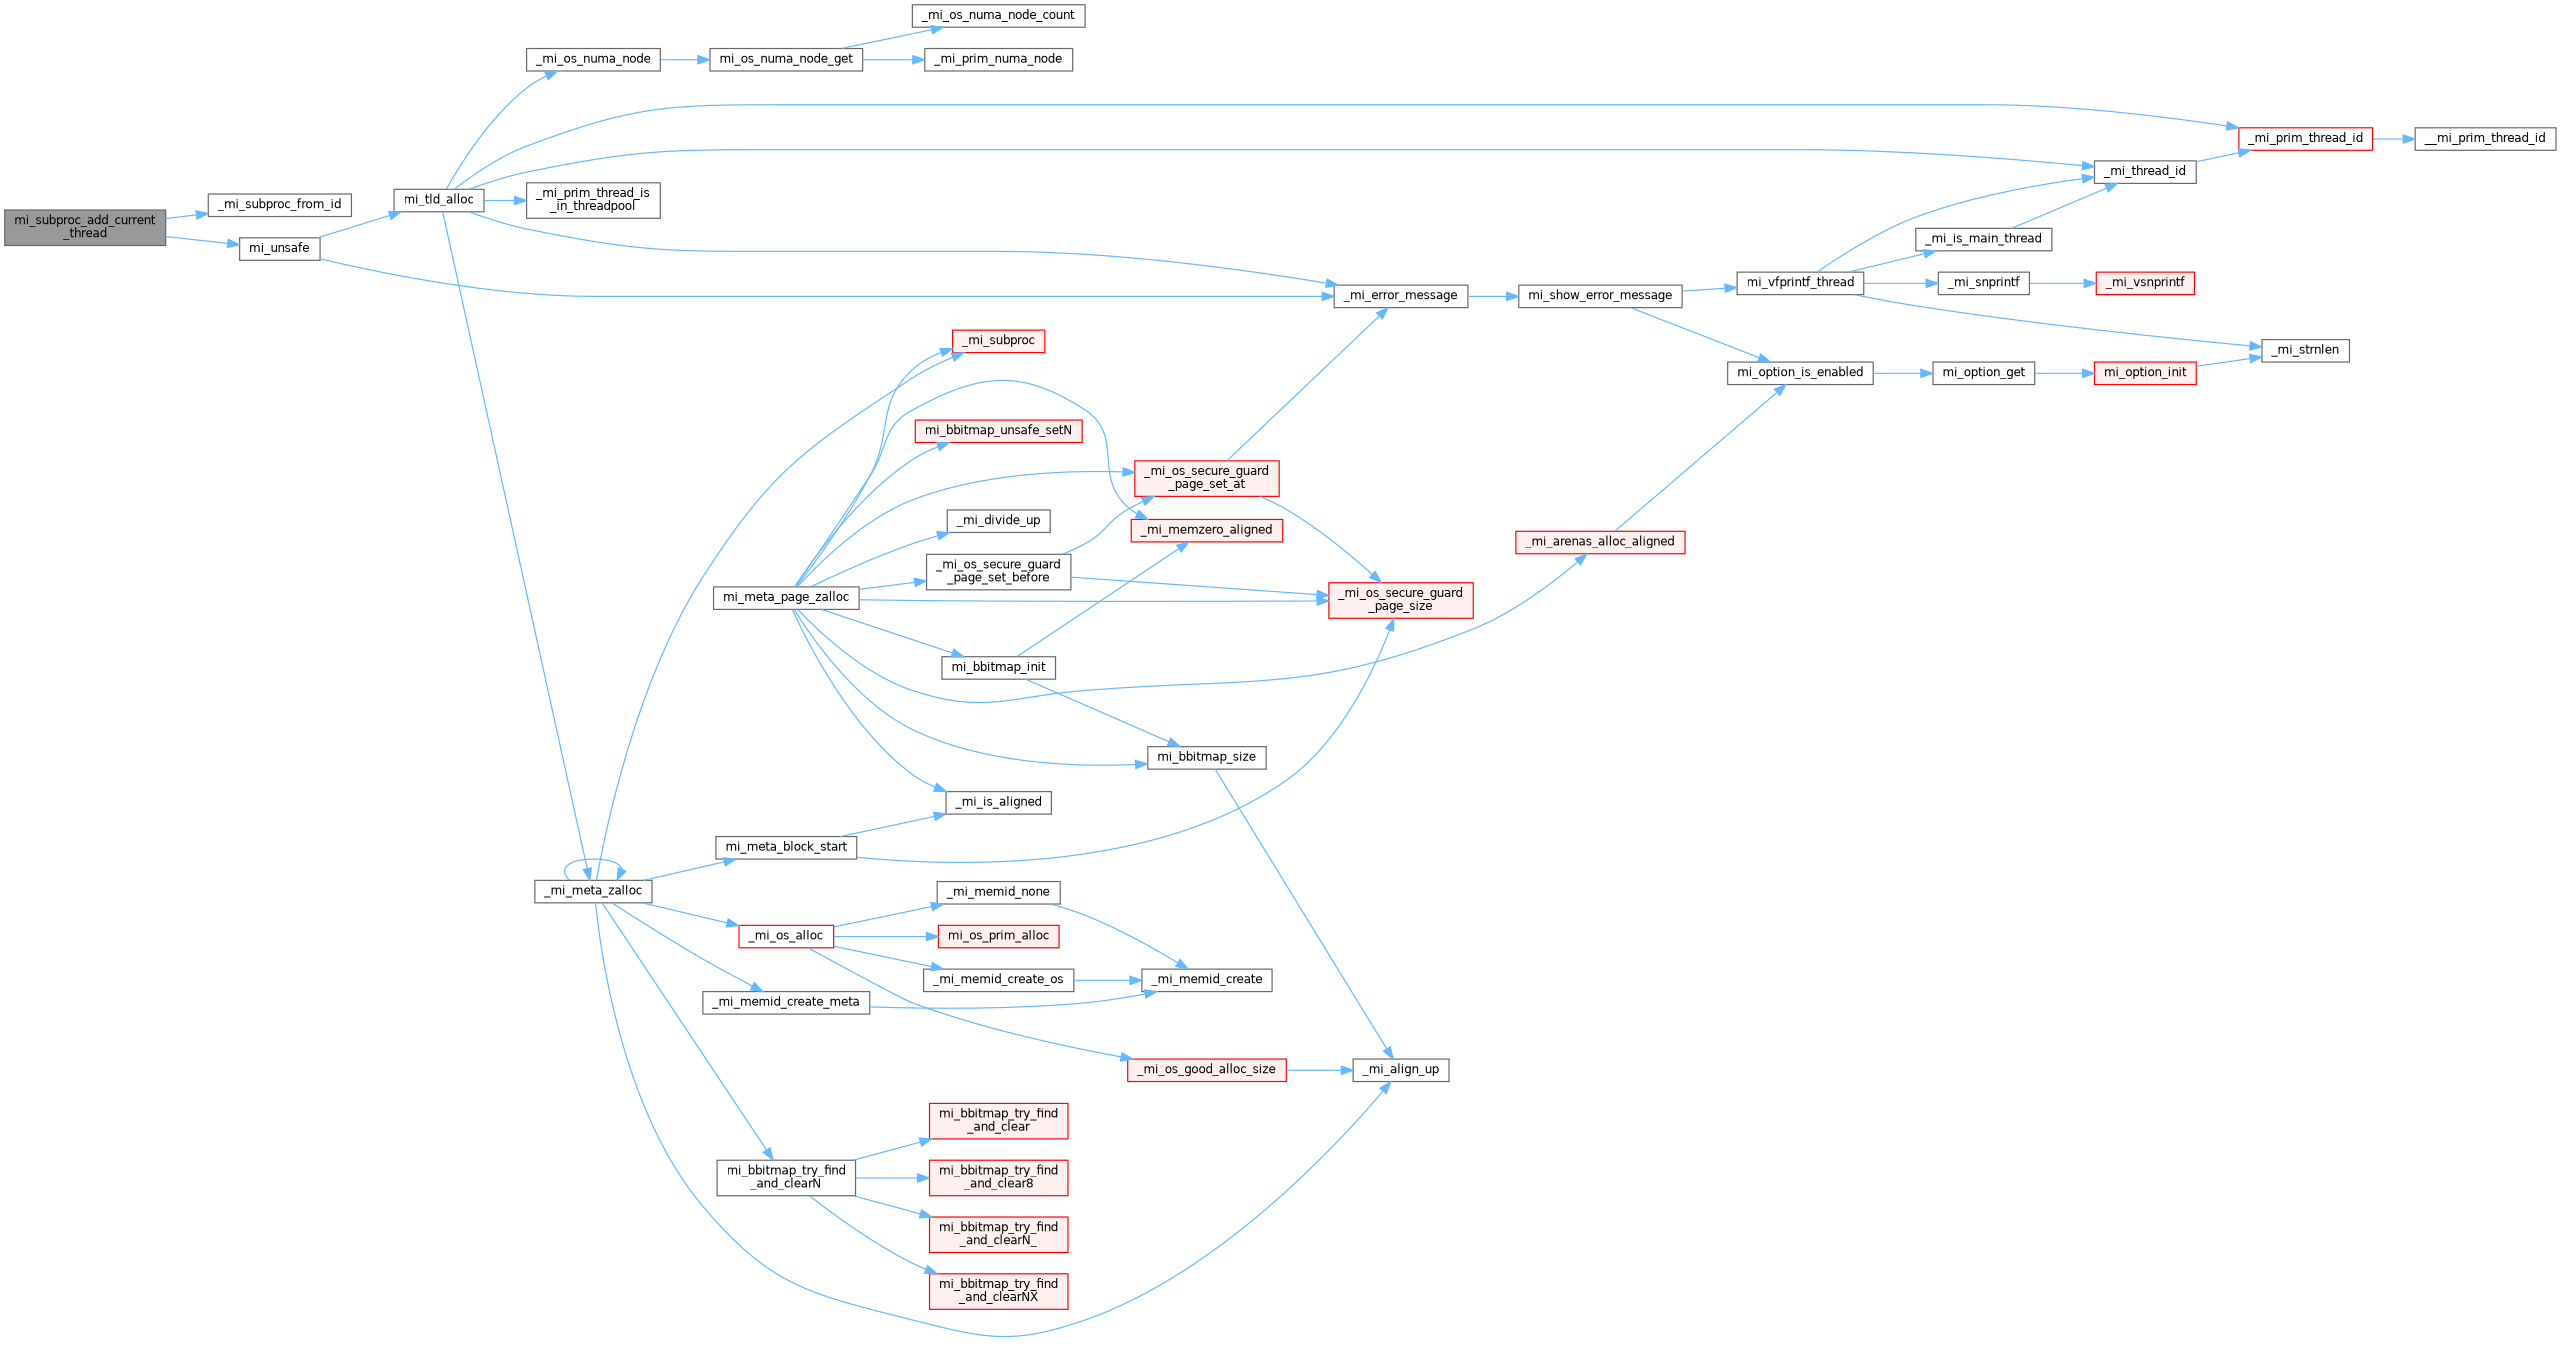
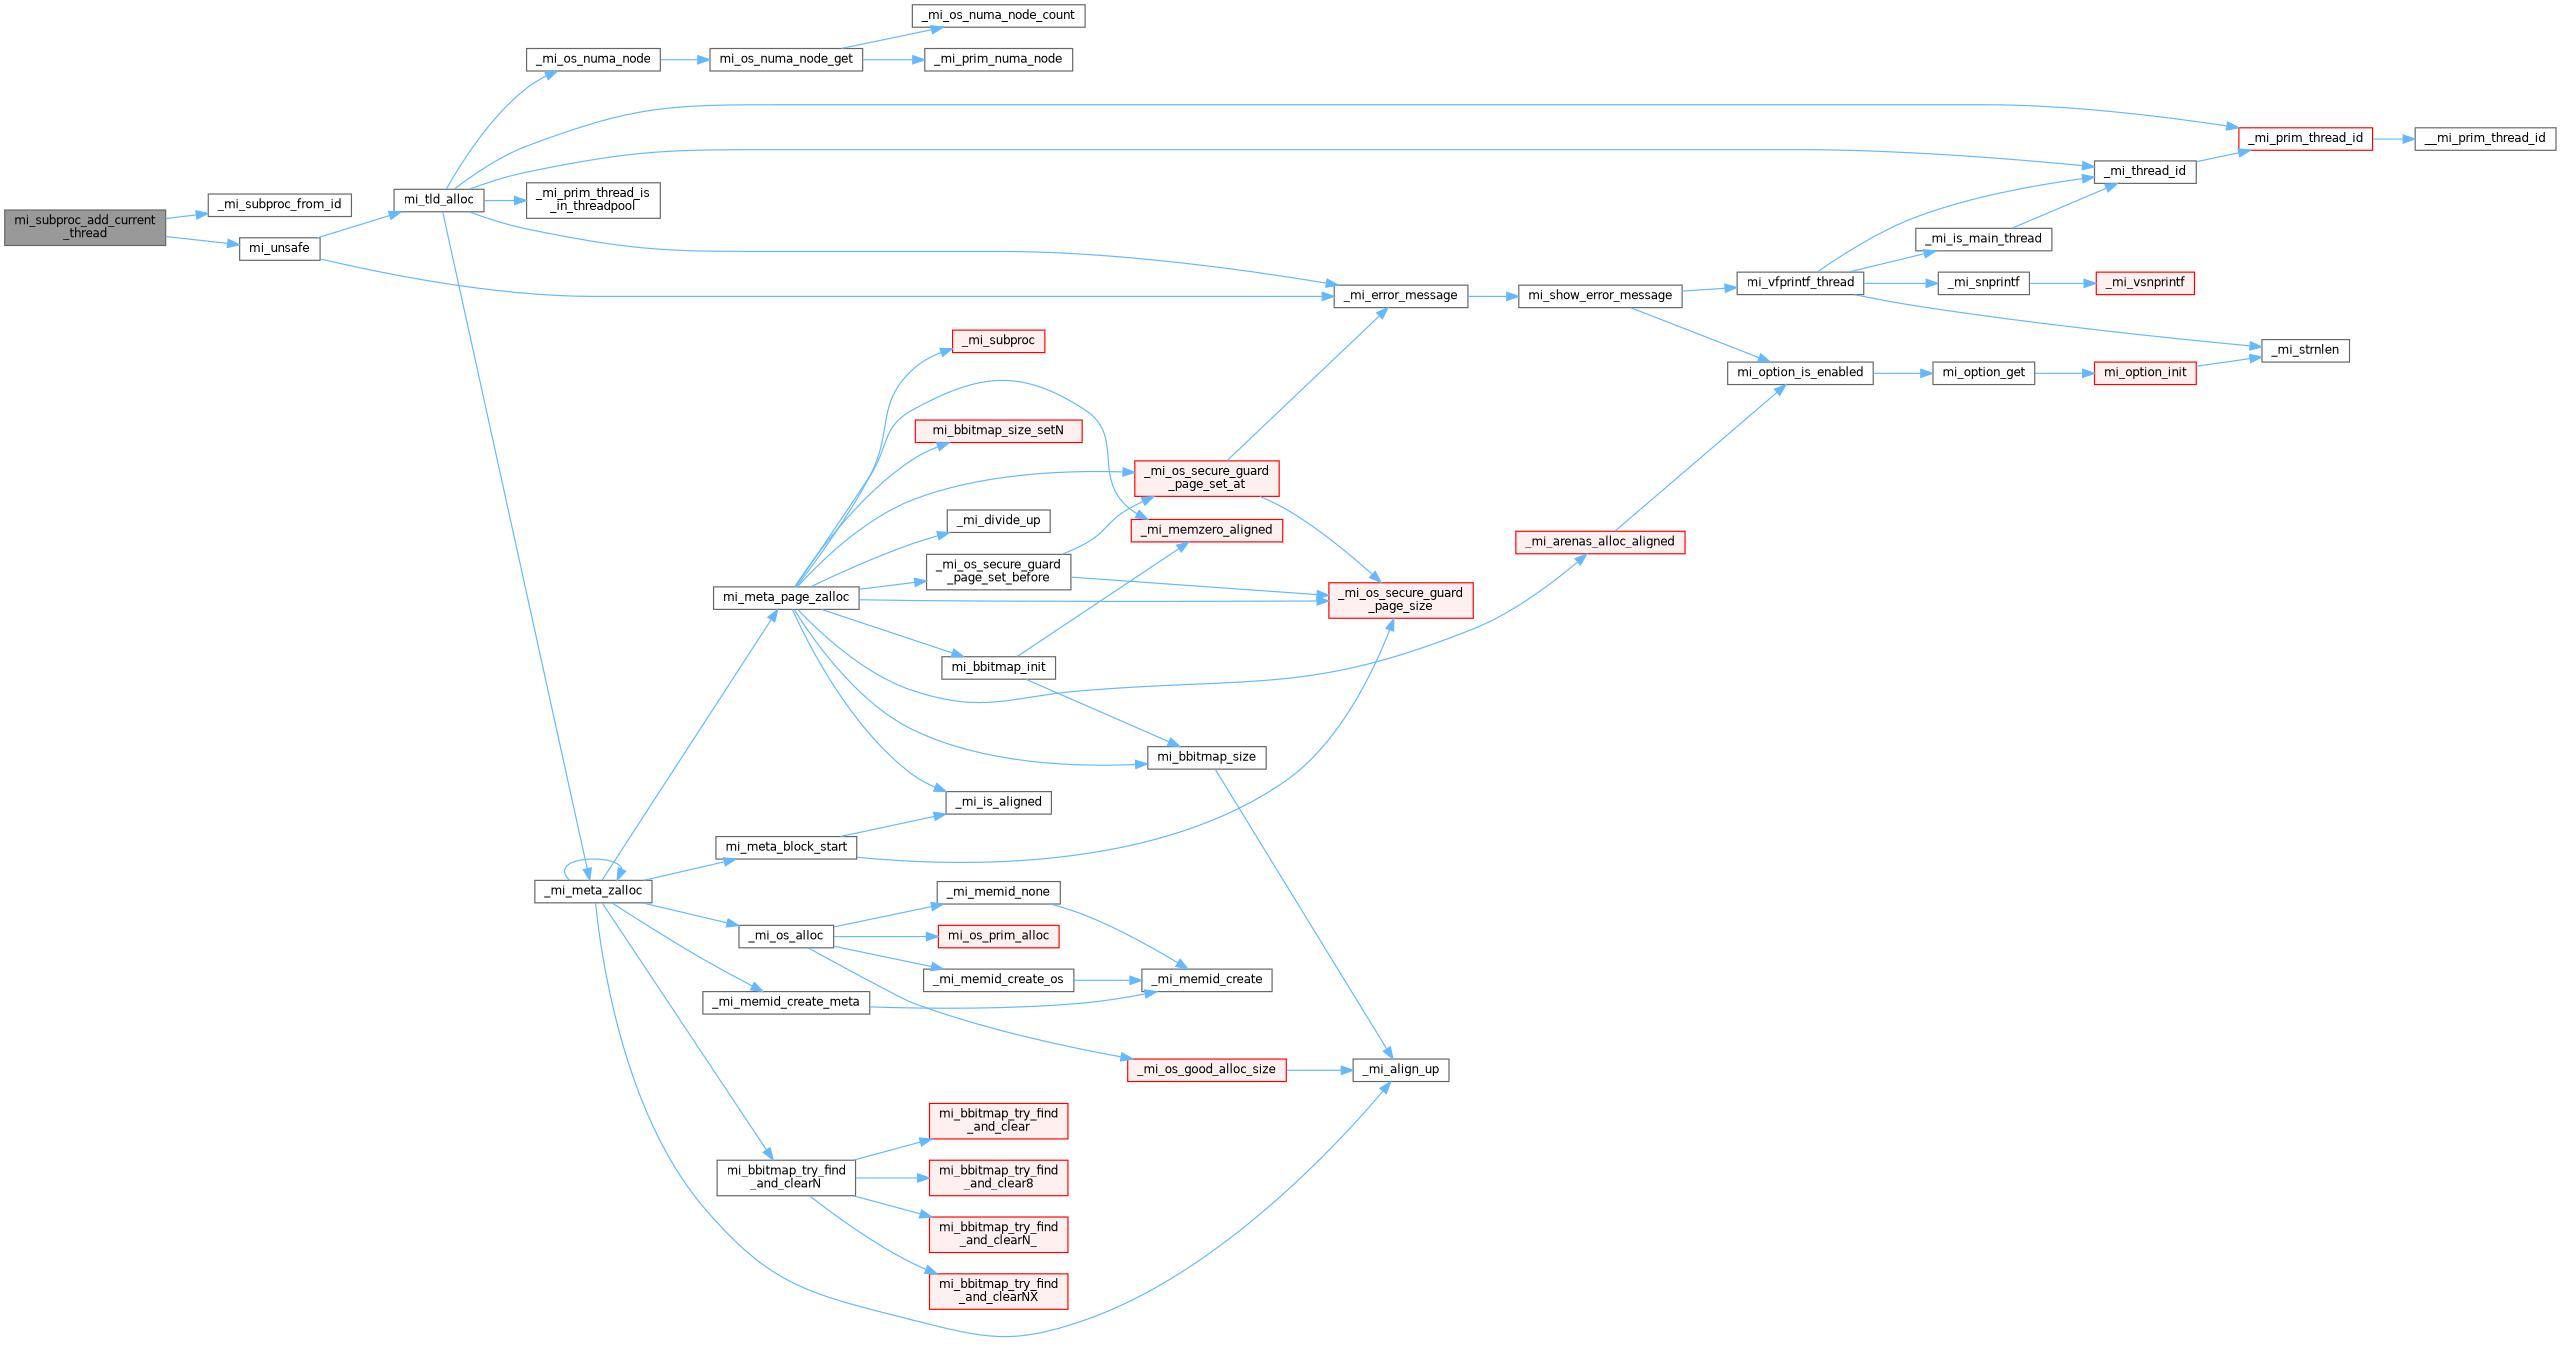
(999, 431) -> (999, 431)
(707, 571) -> (687, 750)
(786, 937) -> (786, 937)
